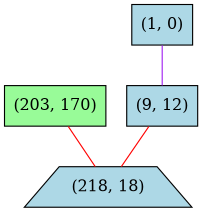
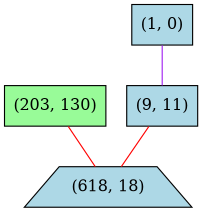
(55, 106) -> (55, 106)
(162, 106) -> (162, 106)
(108, 187) -> (108, 187)
